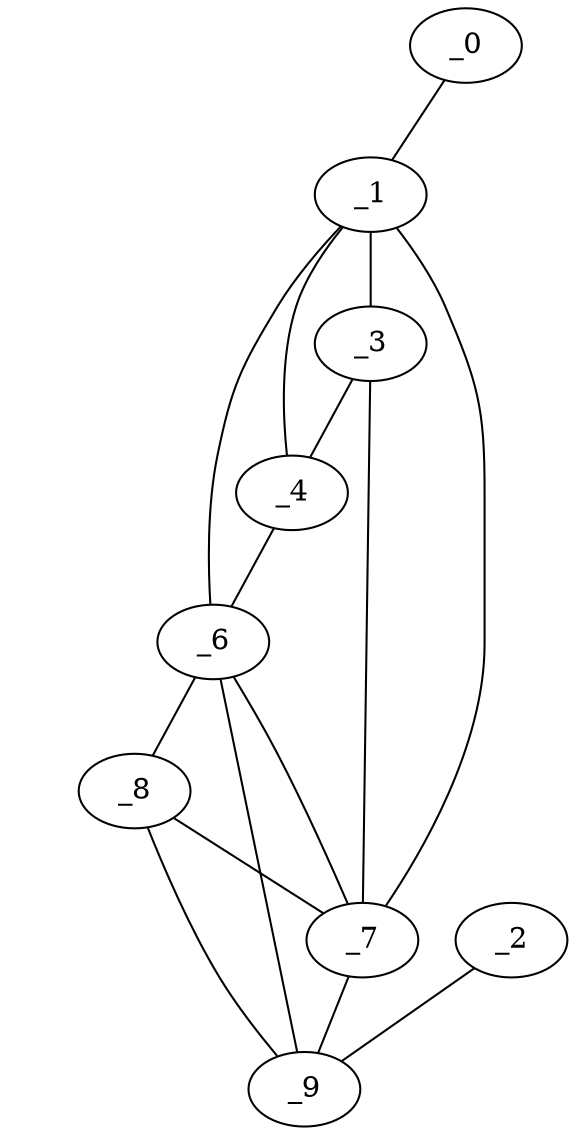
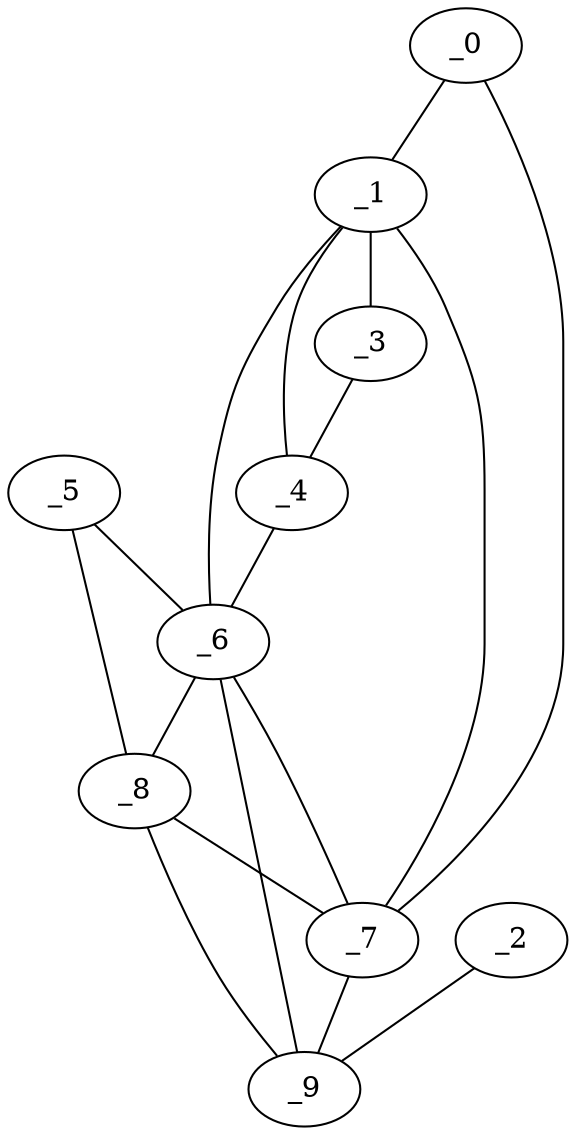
none -> (64, 493)
(367, 642) -> (563, 517)
